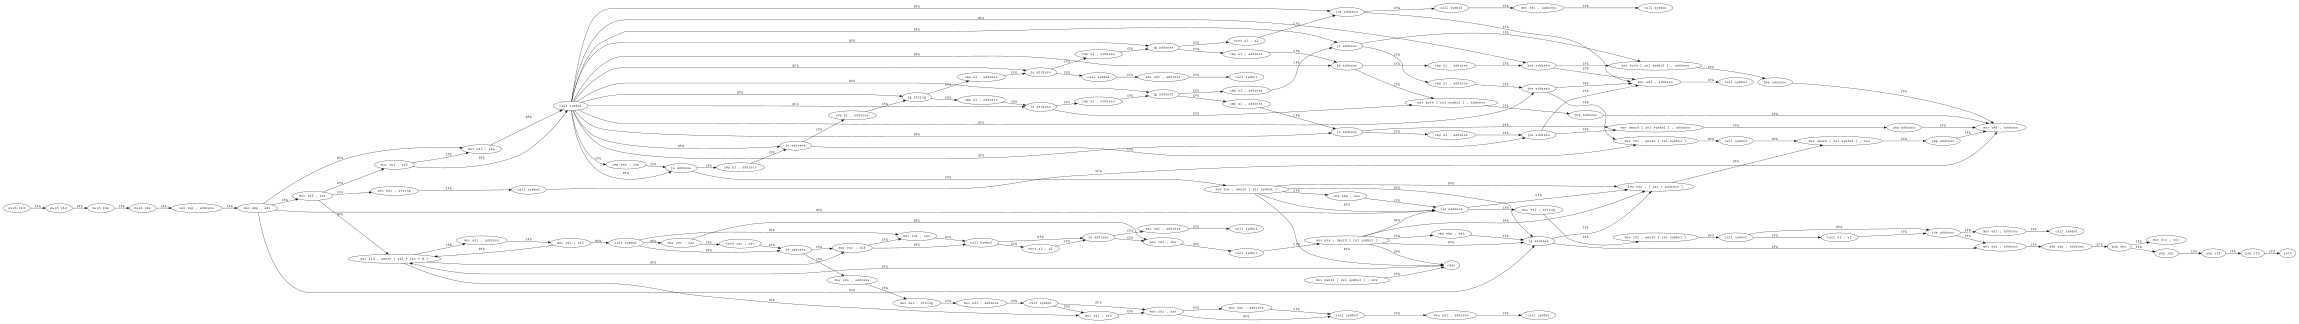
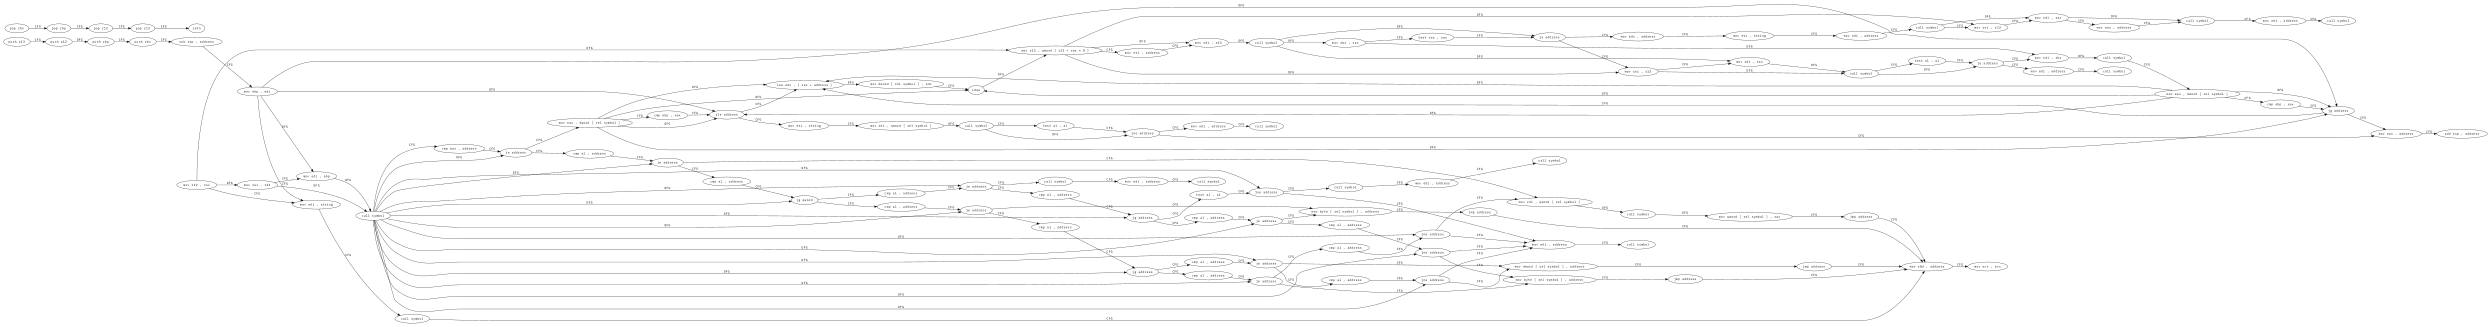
(917, 97) -> (805, 200)
(1750, 163) -> (850, 85)
(626, 165) -> (459, 149)
(284, 202) -> (268, 154)
(2139, 244) -> (1959, 267)
(2098, 247) -> none
(495, 252) -> (1139, 45)
